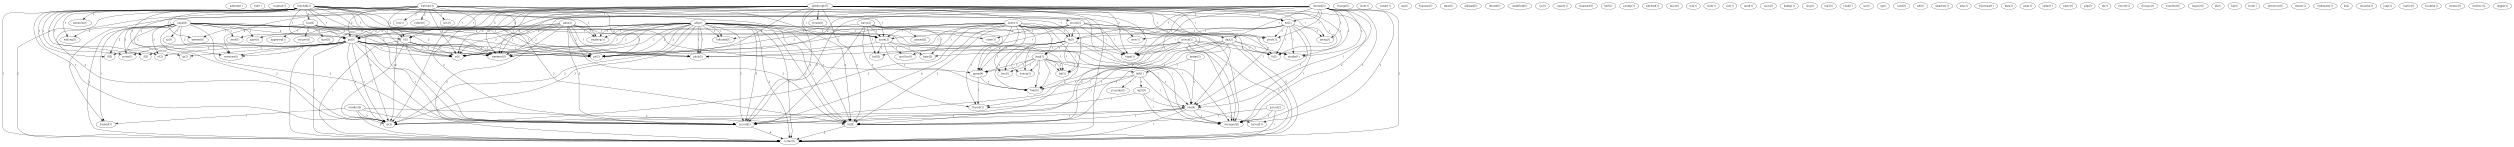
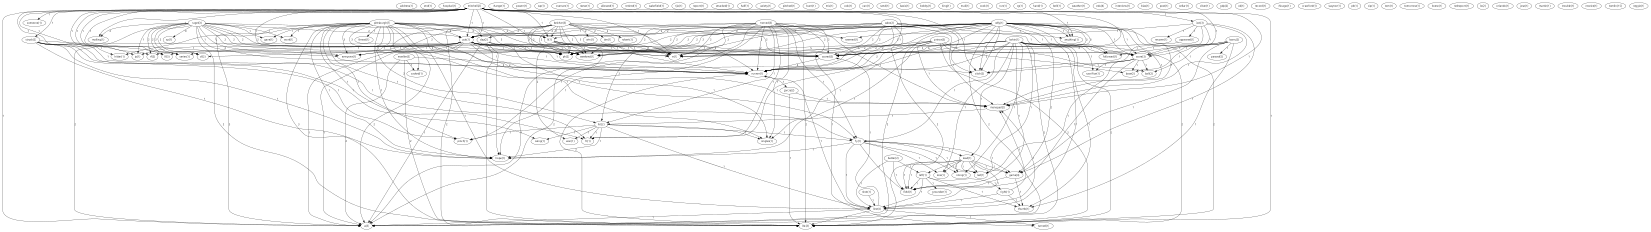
(1964, 6) -> (1100, 6)
(1340, 20) -> none
(177, 31) -> (186, 31)
(326, 40) -> none
(439, 40) -> none
(105, 43) -> (147, 31)
(1251, 48) -> none
(1313, 63) -> (871, 200)
(1293, 80) -> (817, 118)
(547, 122) -> (1009, 50)
(1106, 134) -> (779, 81)
none -> (895, 176)
